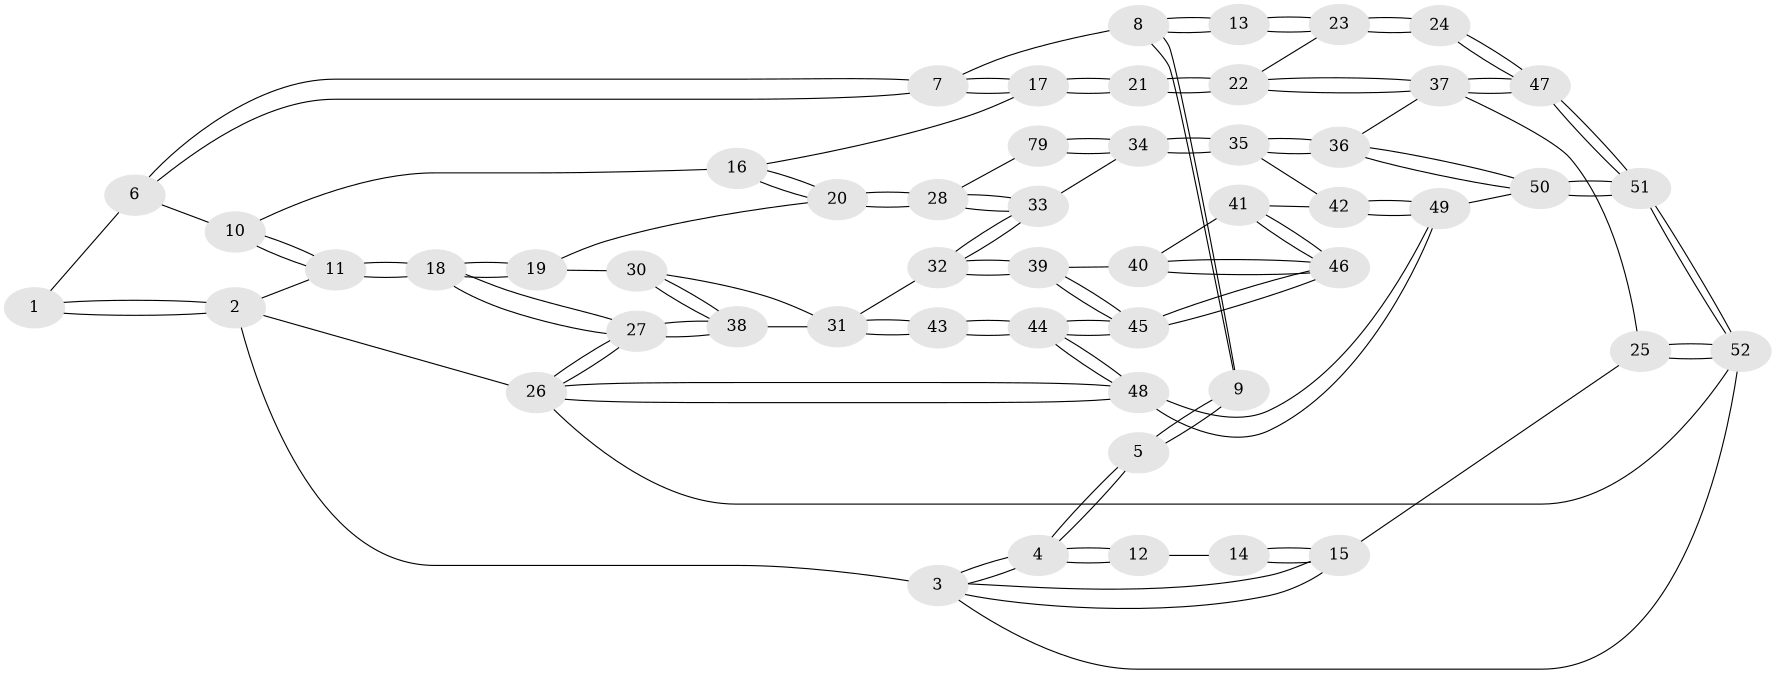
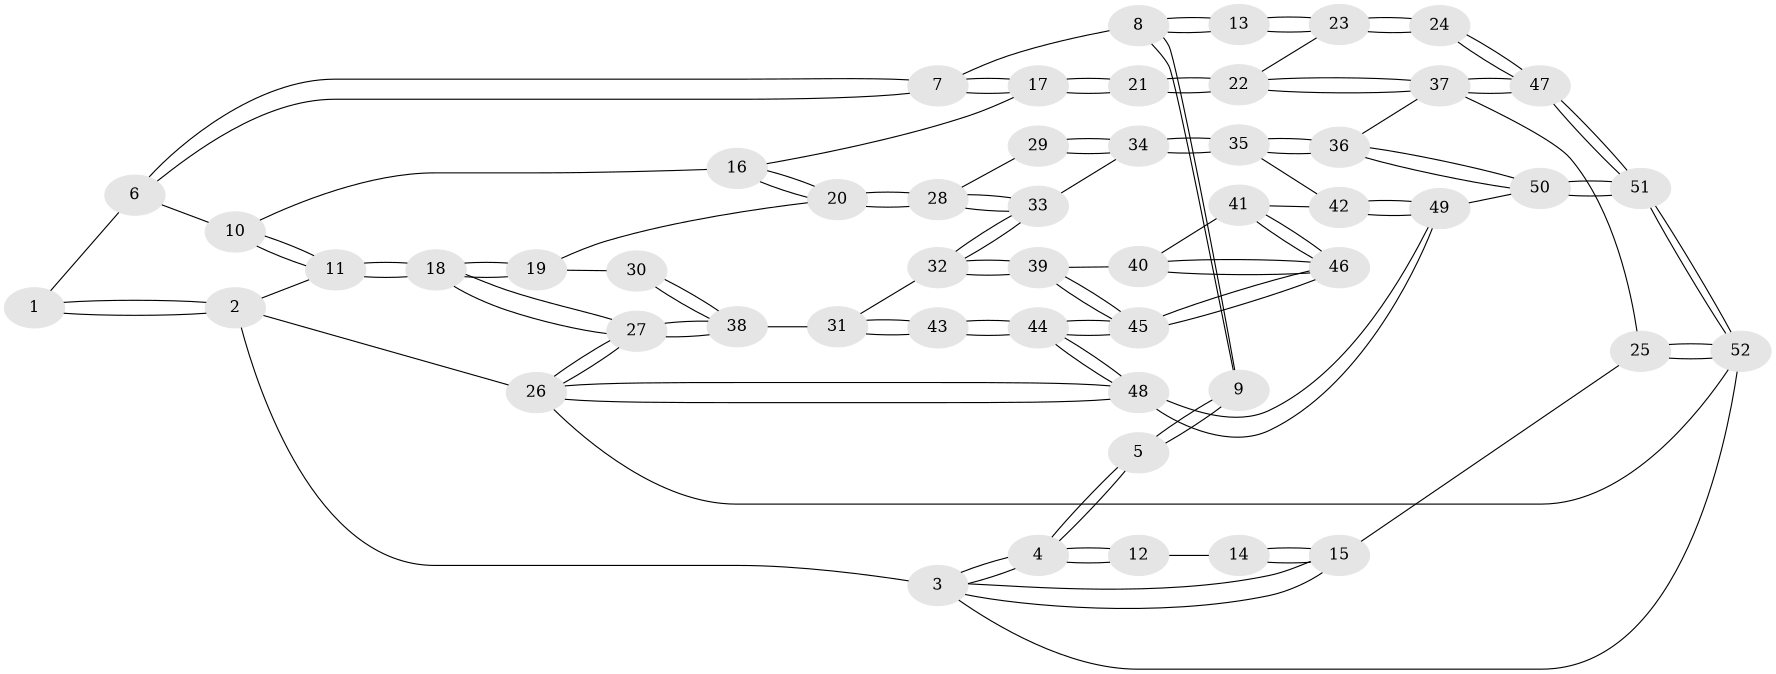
(1038, 146) -> (1038, 146)
(741, 289) -> none
